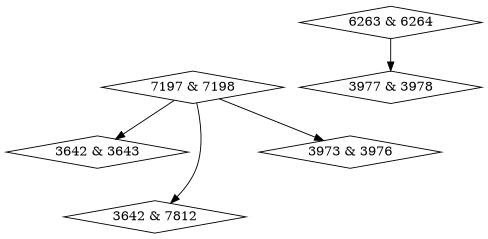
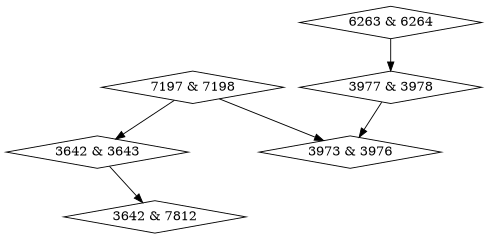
none -> (373, 116)
(200, 153) -> (123, 181)
